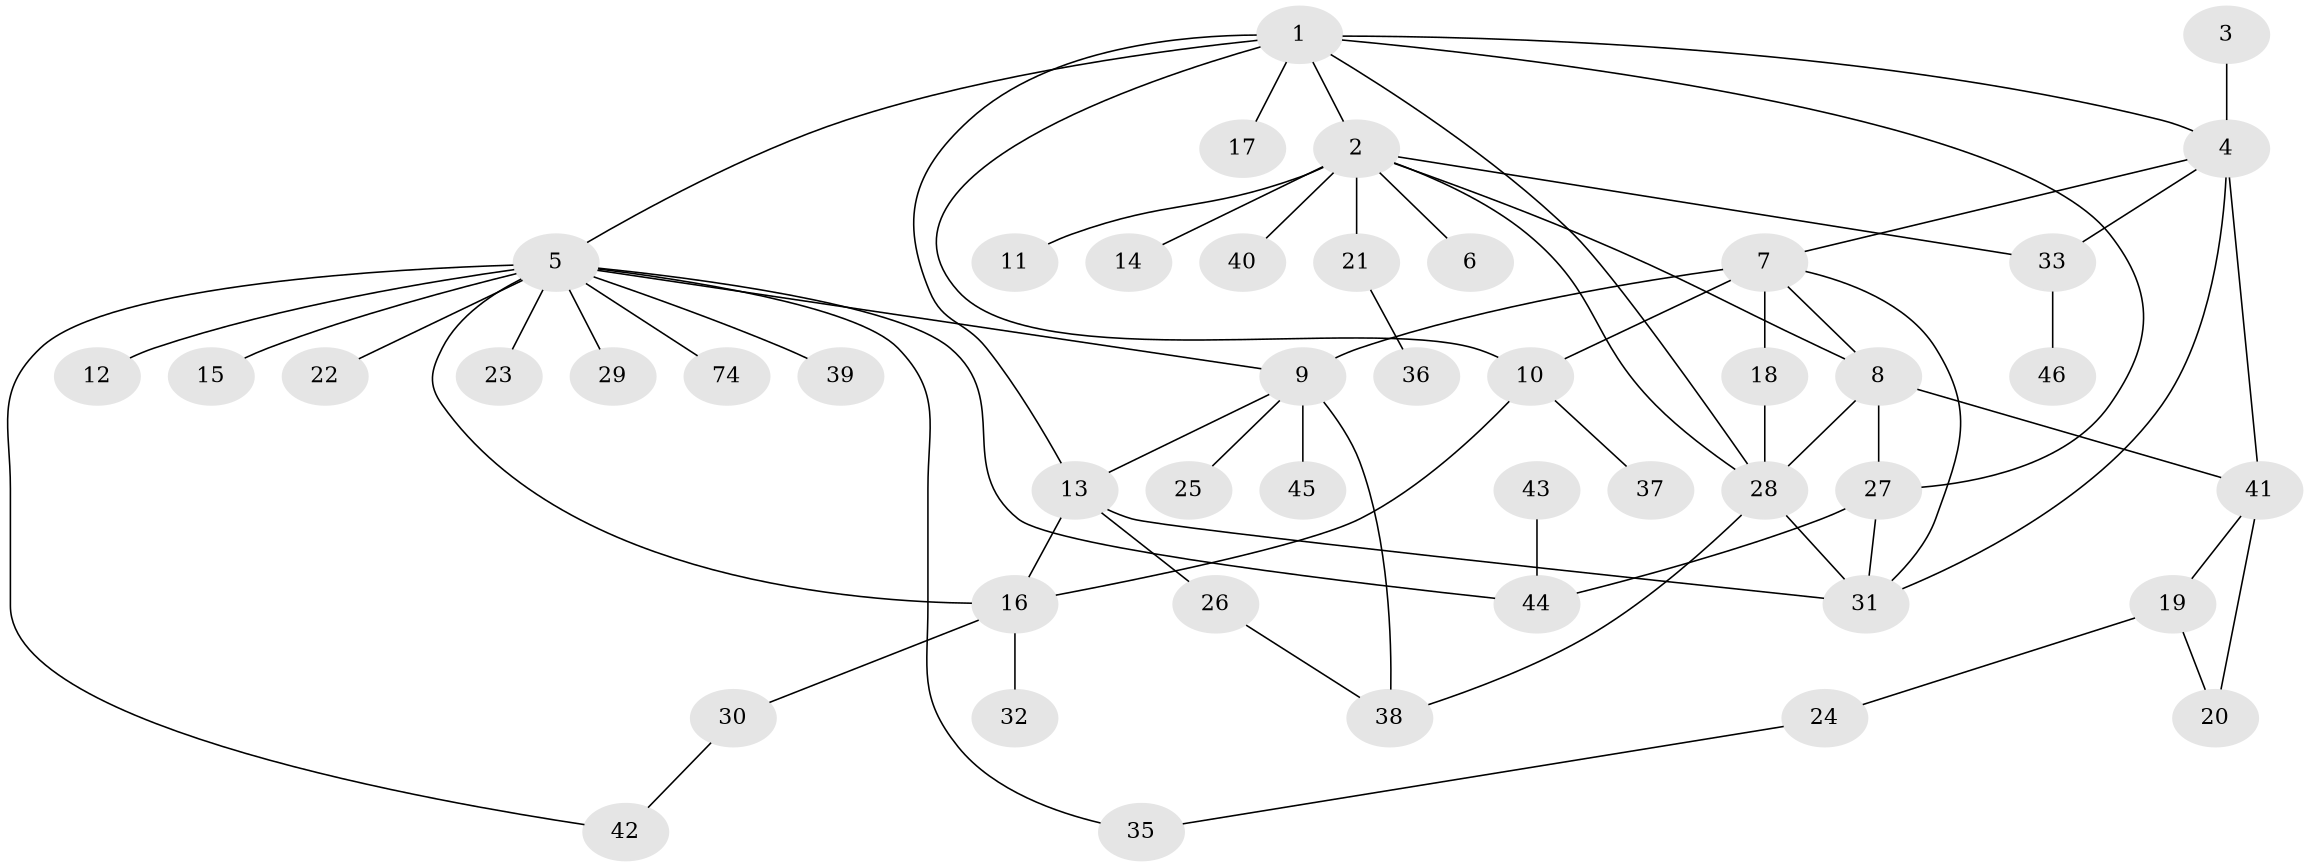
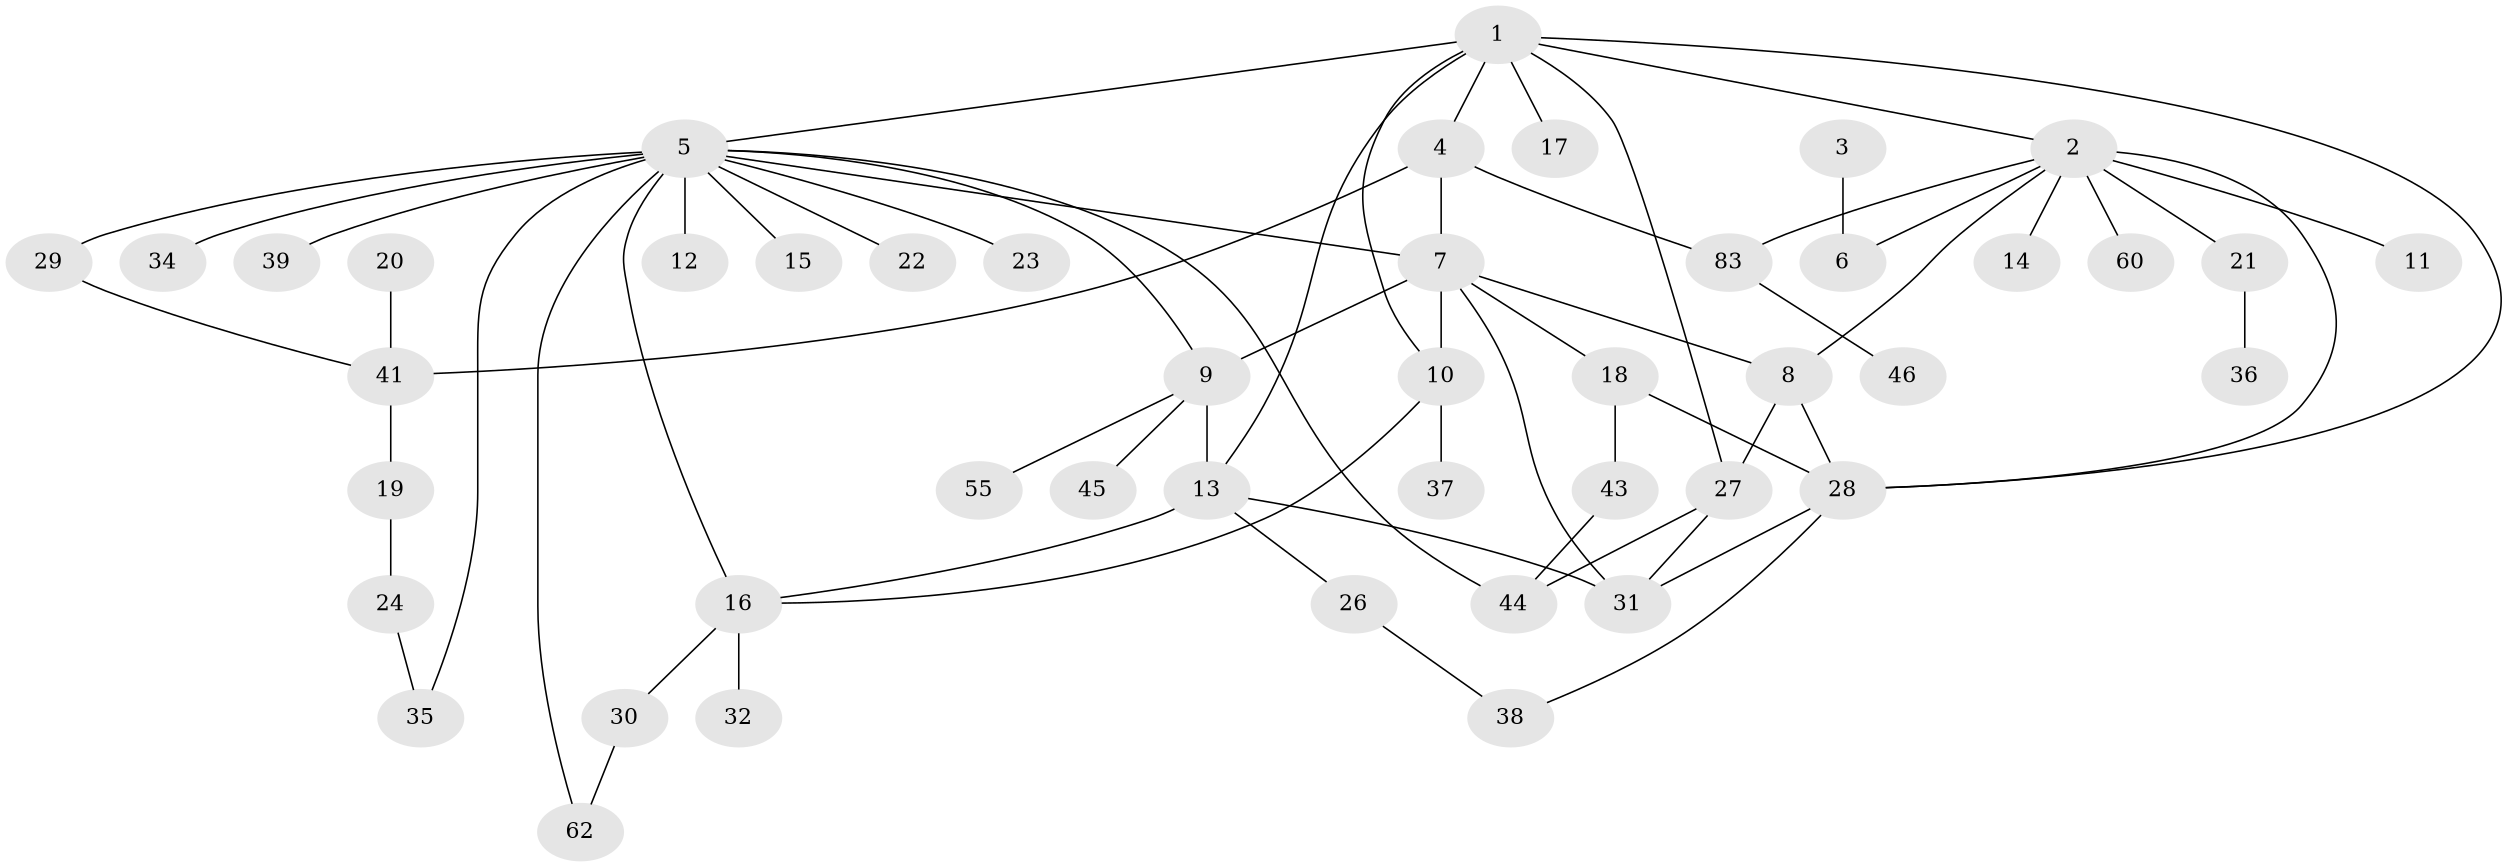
(2227, 92) -> (1843, 203)
none -> (1130, 216)
(1243, 263) -> (2131, 263)
(2053, 263) -> (1729, 263)
(727, 377) -> (163, 263)
(2062, 431) -> (215, 328)
none -> (1615, 434)
(2136, 437) -> none
(1189, 490) -> (979, 490)
(1380, 540) -> none
(2194, 661) -> none
(626, 832) -> (581, 832)
